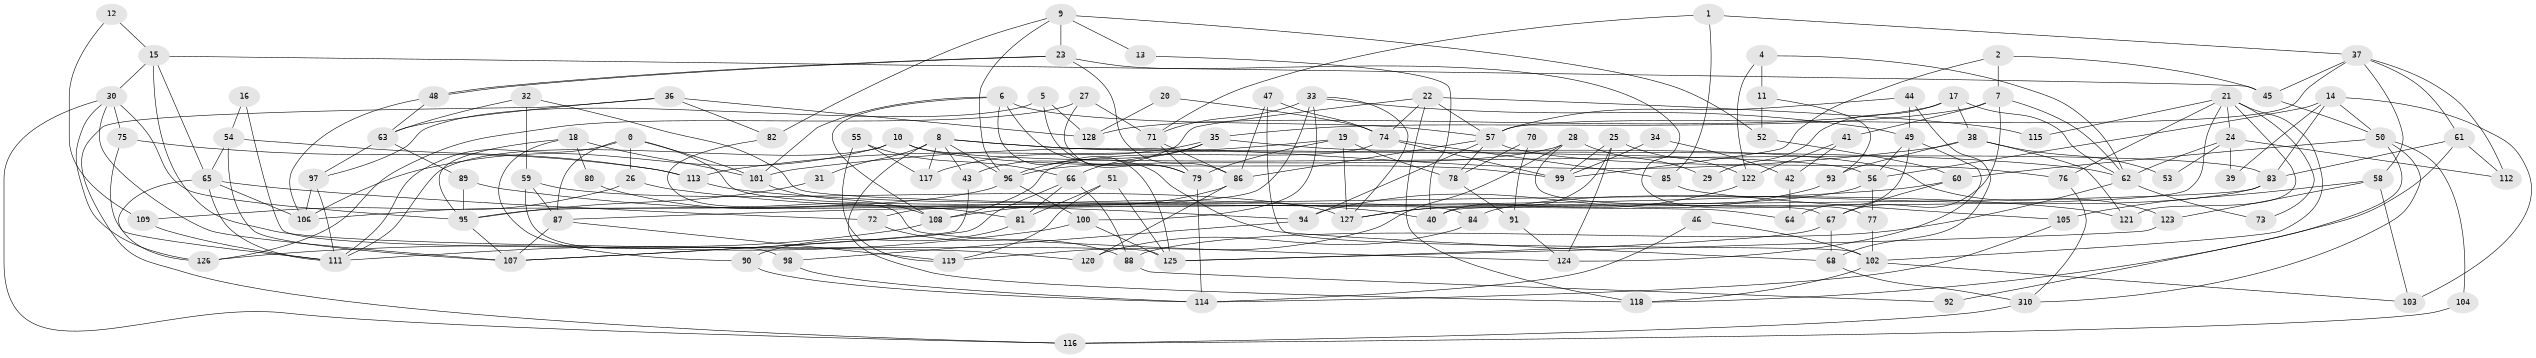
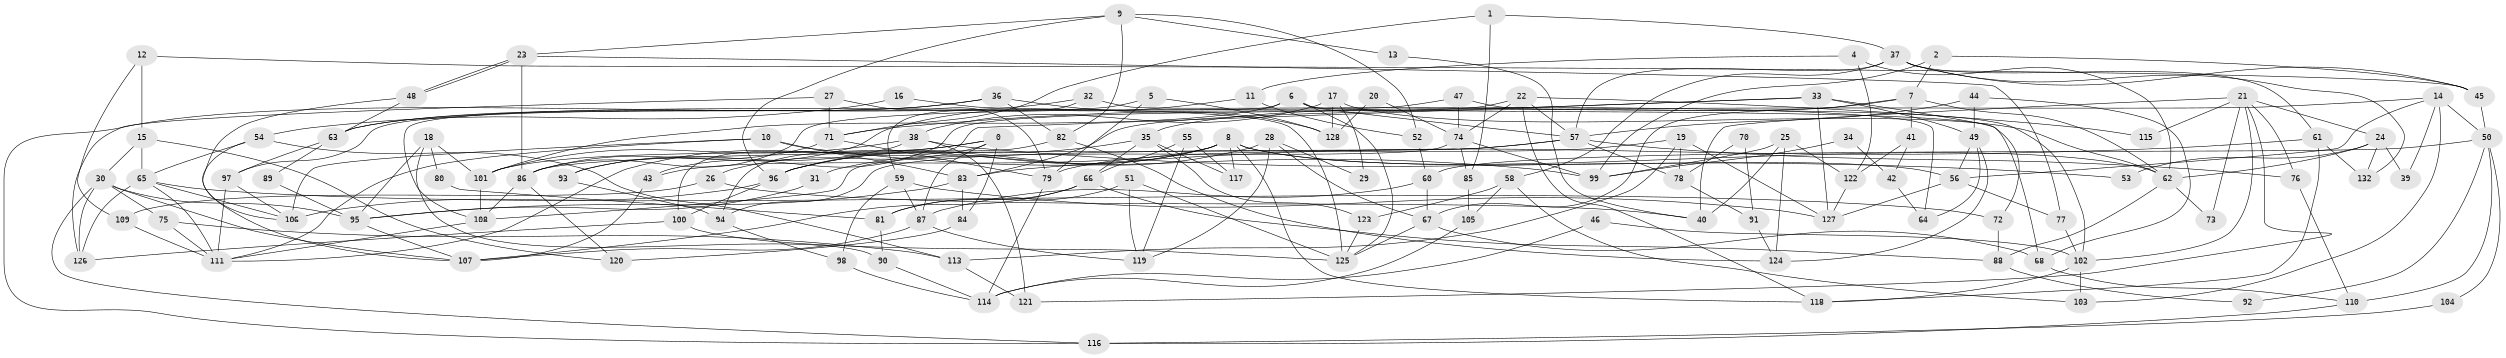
(1318, 70) -> (1544, 68)
(2506, 179) -> (2364, 179)
(882, 208) -> (874, 151)
(2025, 303) -> (2352, 303)
